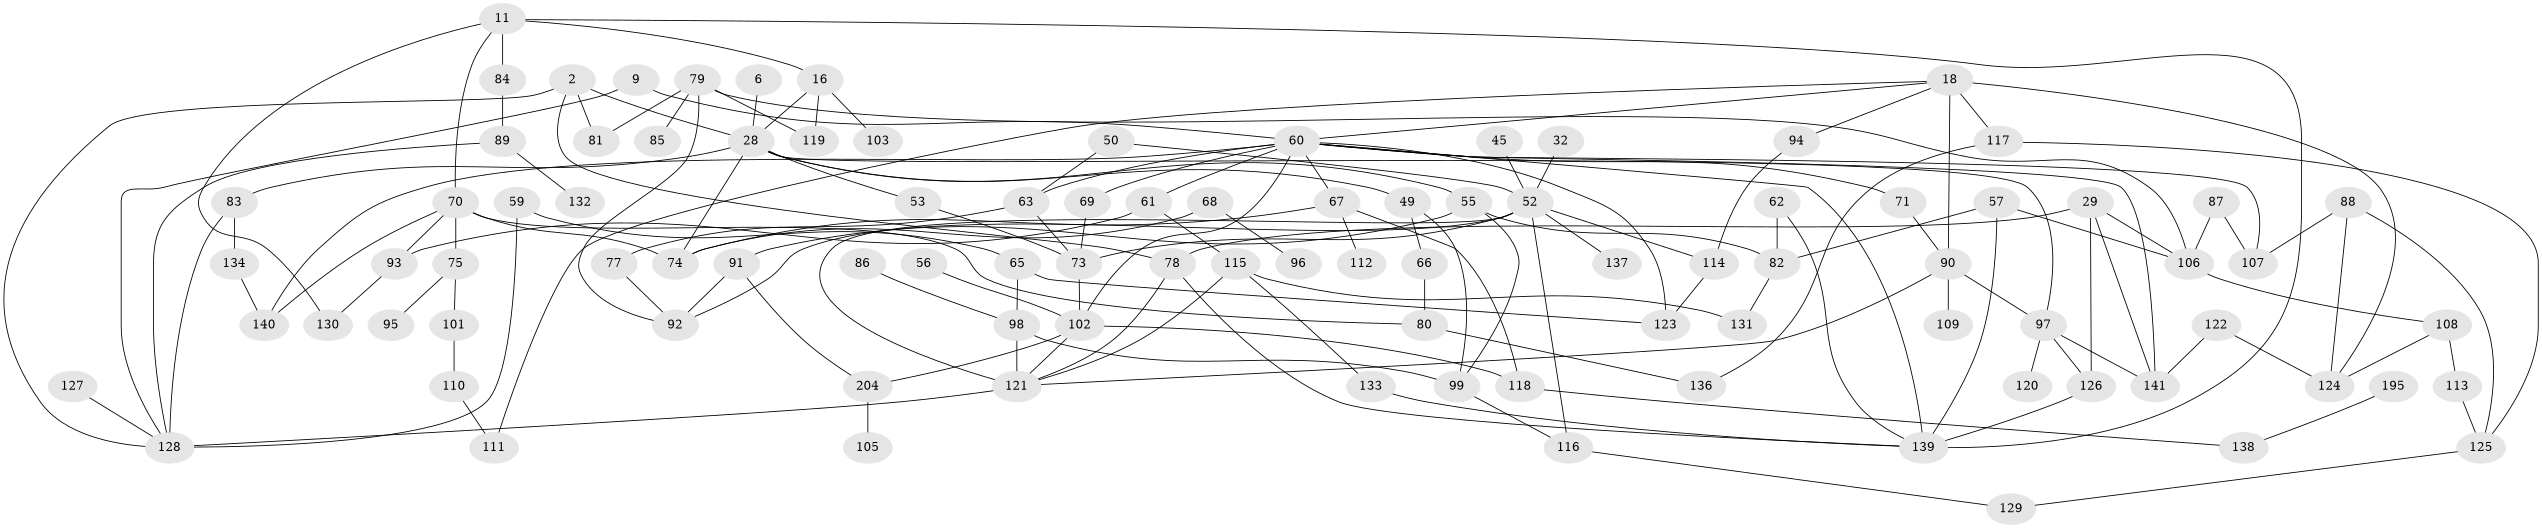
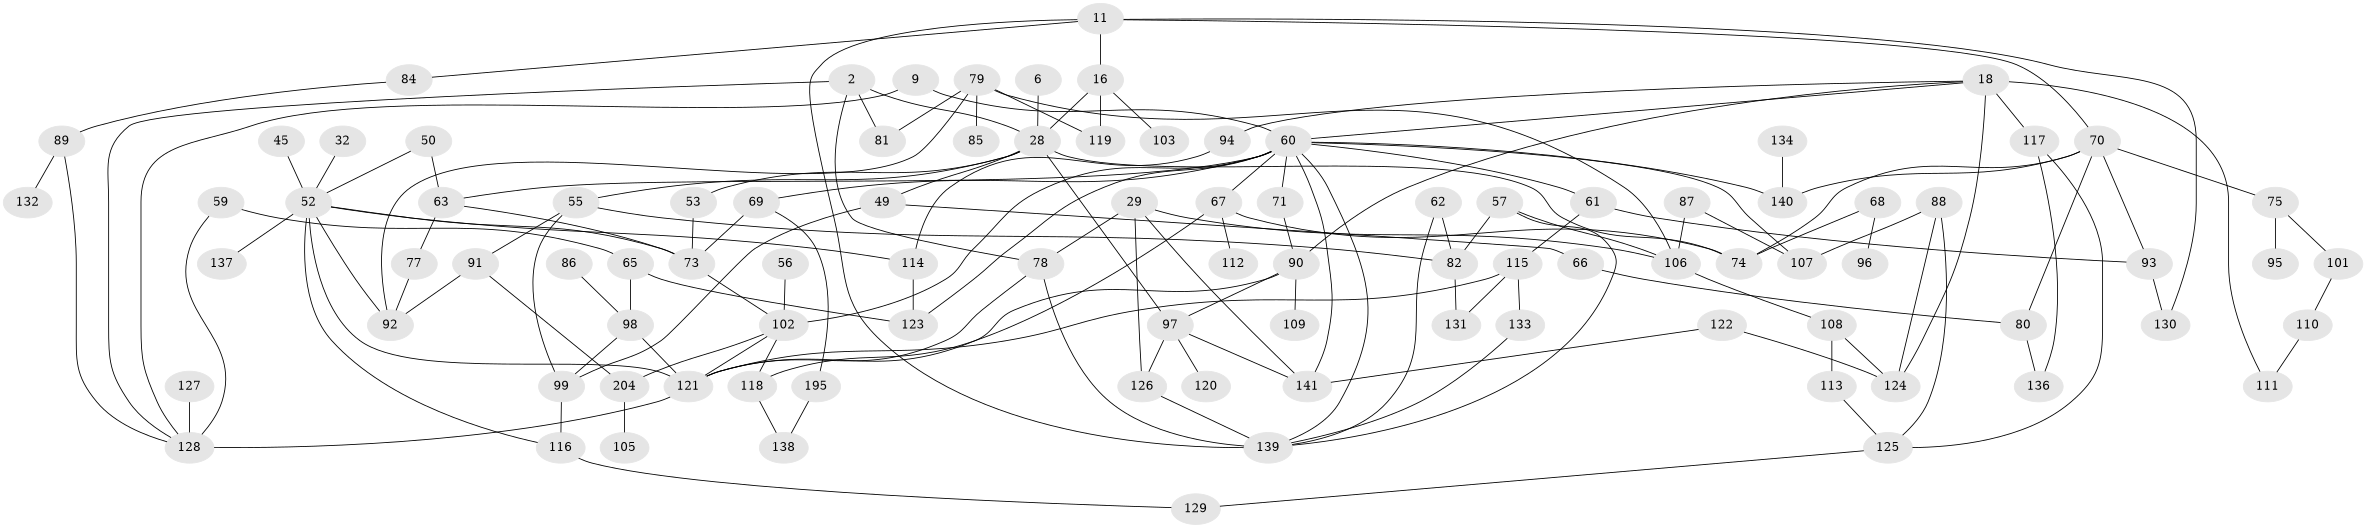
(234, 203) -> none
none -> (826, 281)
